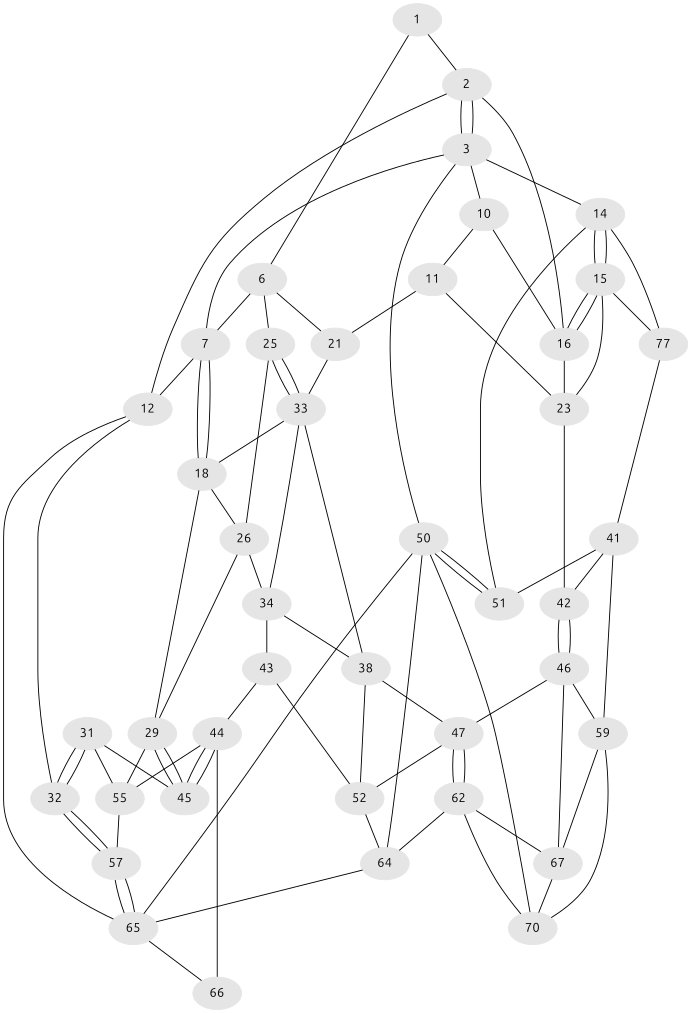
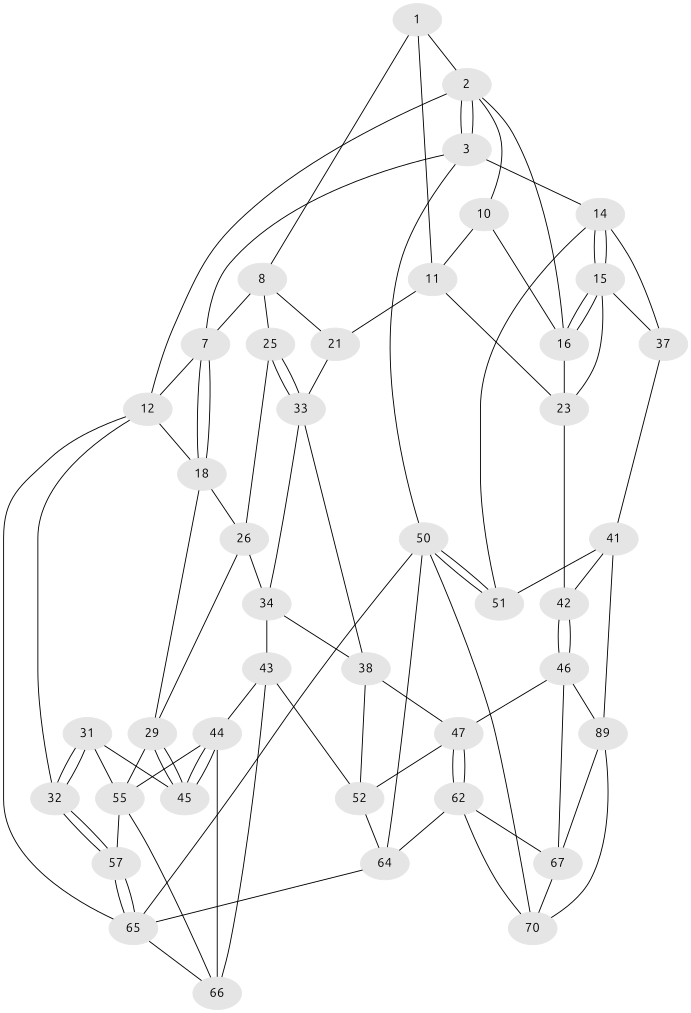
none -> (425, 149)
(476, 182) -> (502, 147)
(262, 279) -> (262, 279)
(663, 344) -> (663, 344)
(251, 442) -> (175, 442)
(603, 734) -> (603, 734)
none -> (248, 832)
none -> (173, 894)
